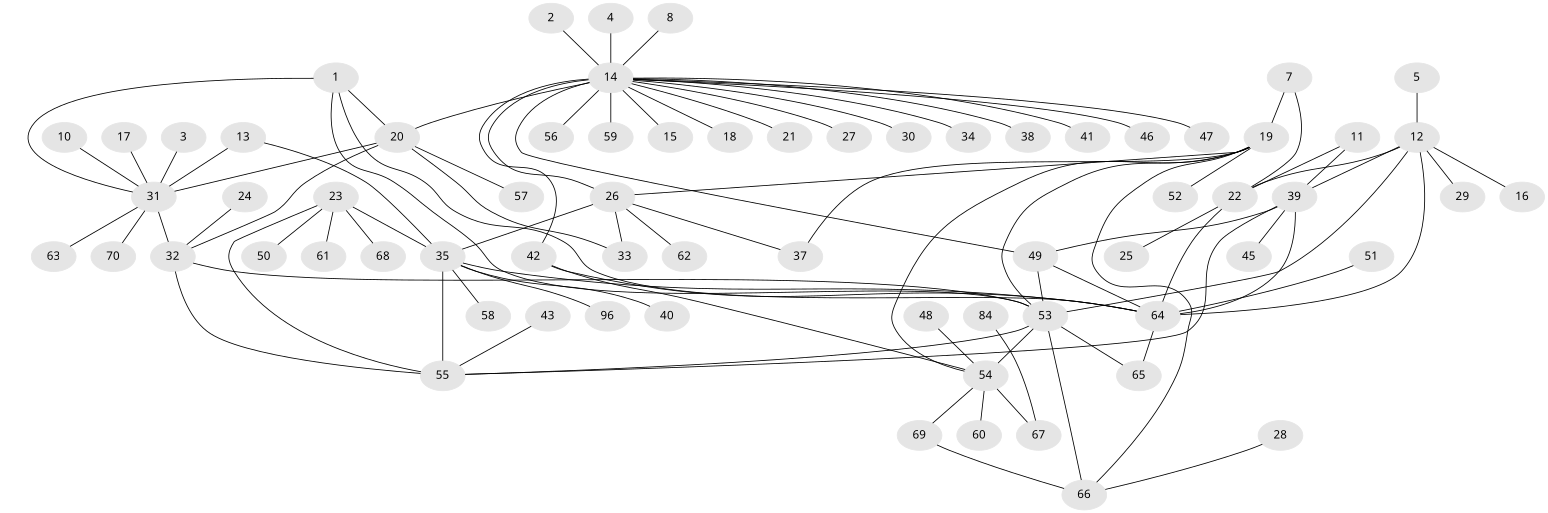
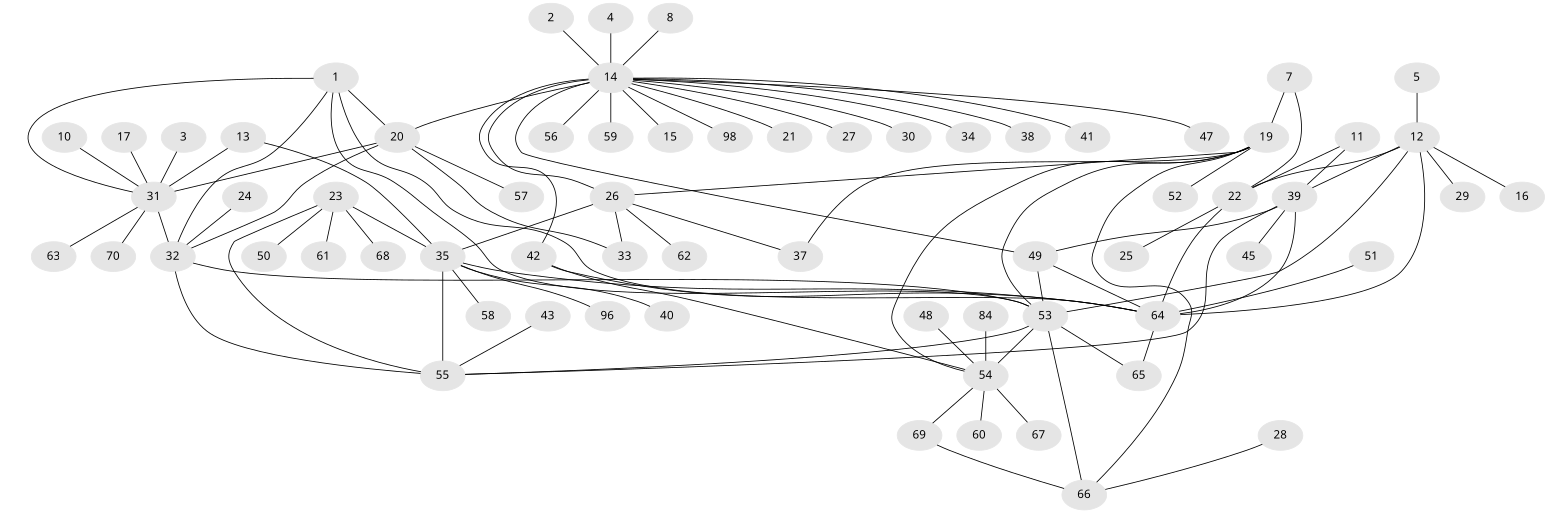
(730, 137) -> (730, 137)
(1147, 137) -> none
none -> (249, 165)
(1021, 373) -> (986, 346)
